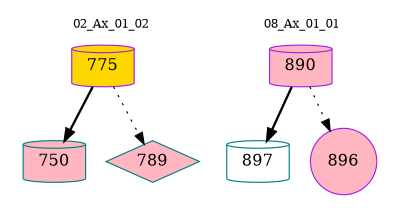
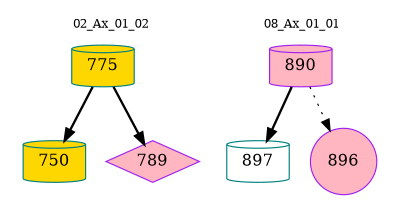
(103, 66) -> (103, 66)
(126, 110) -> (126, 110)
(54, 162) -> (54, 162)
(153, 162) -> (153, 162)
